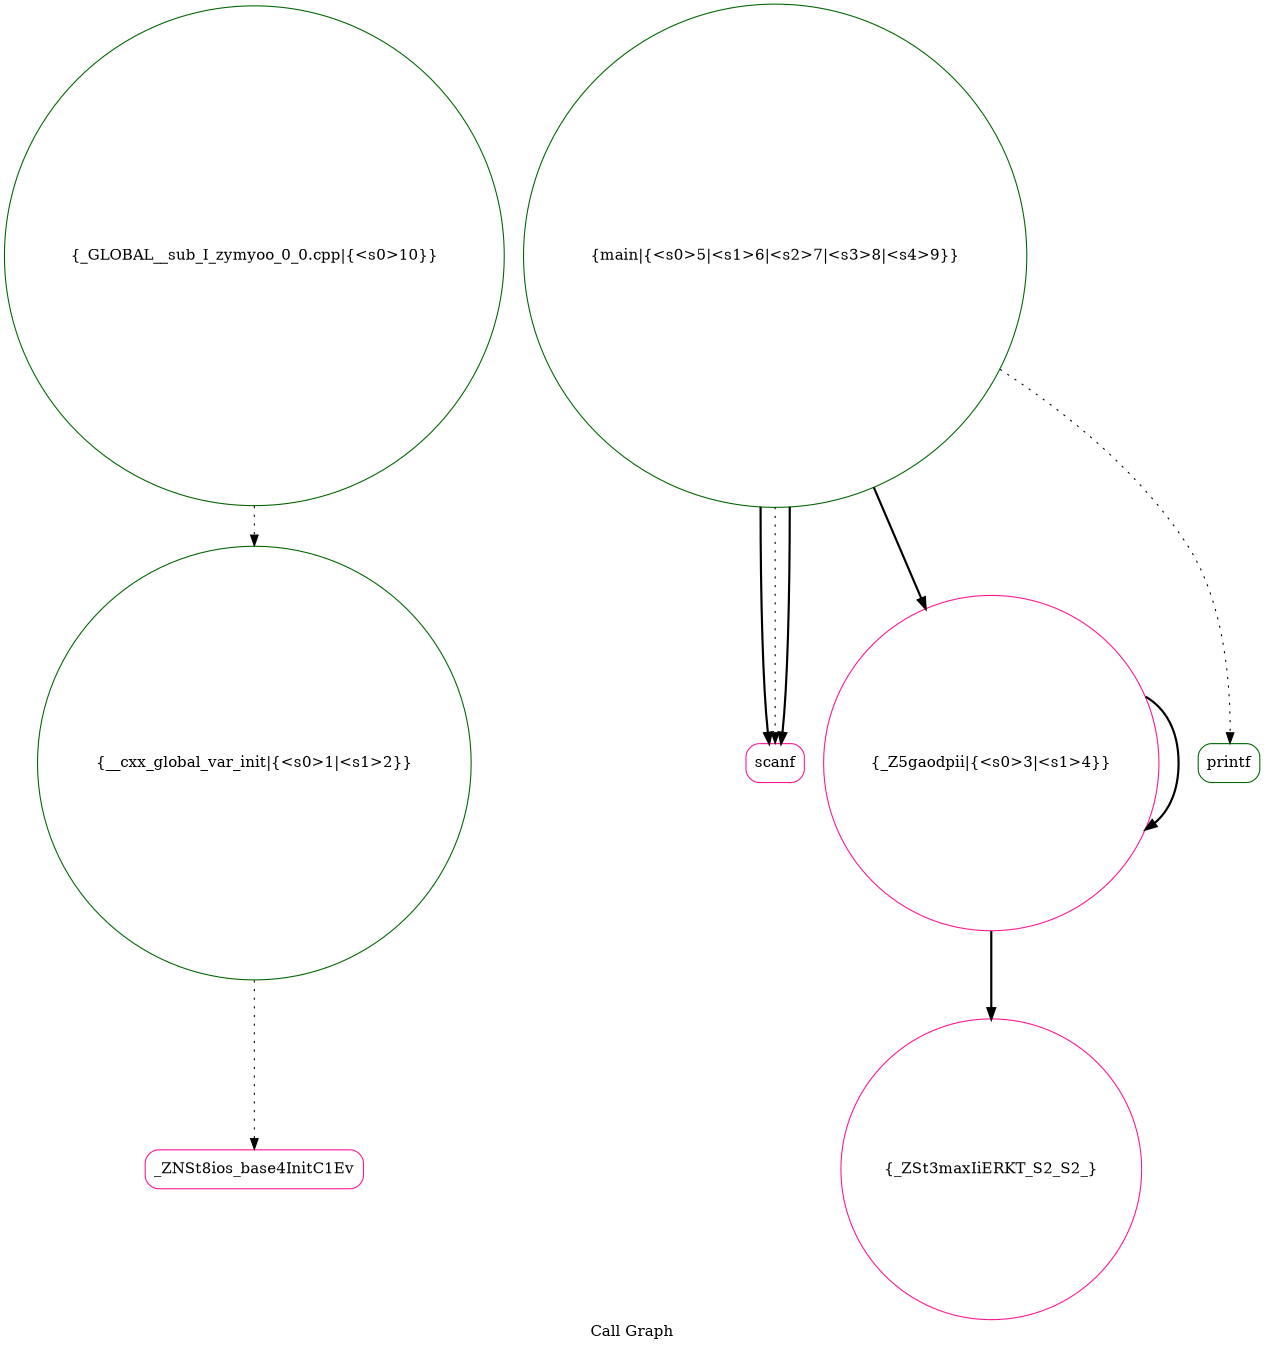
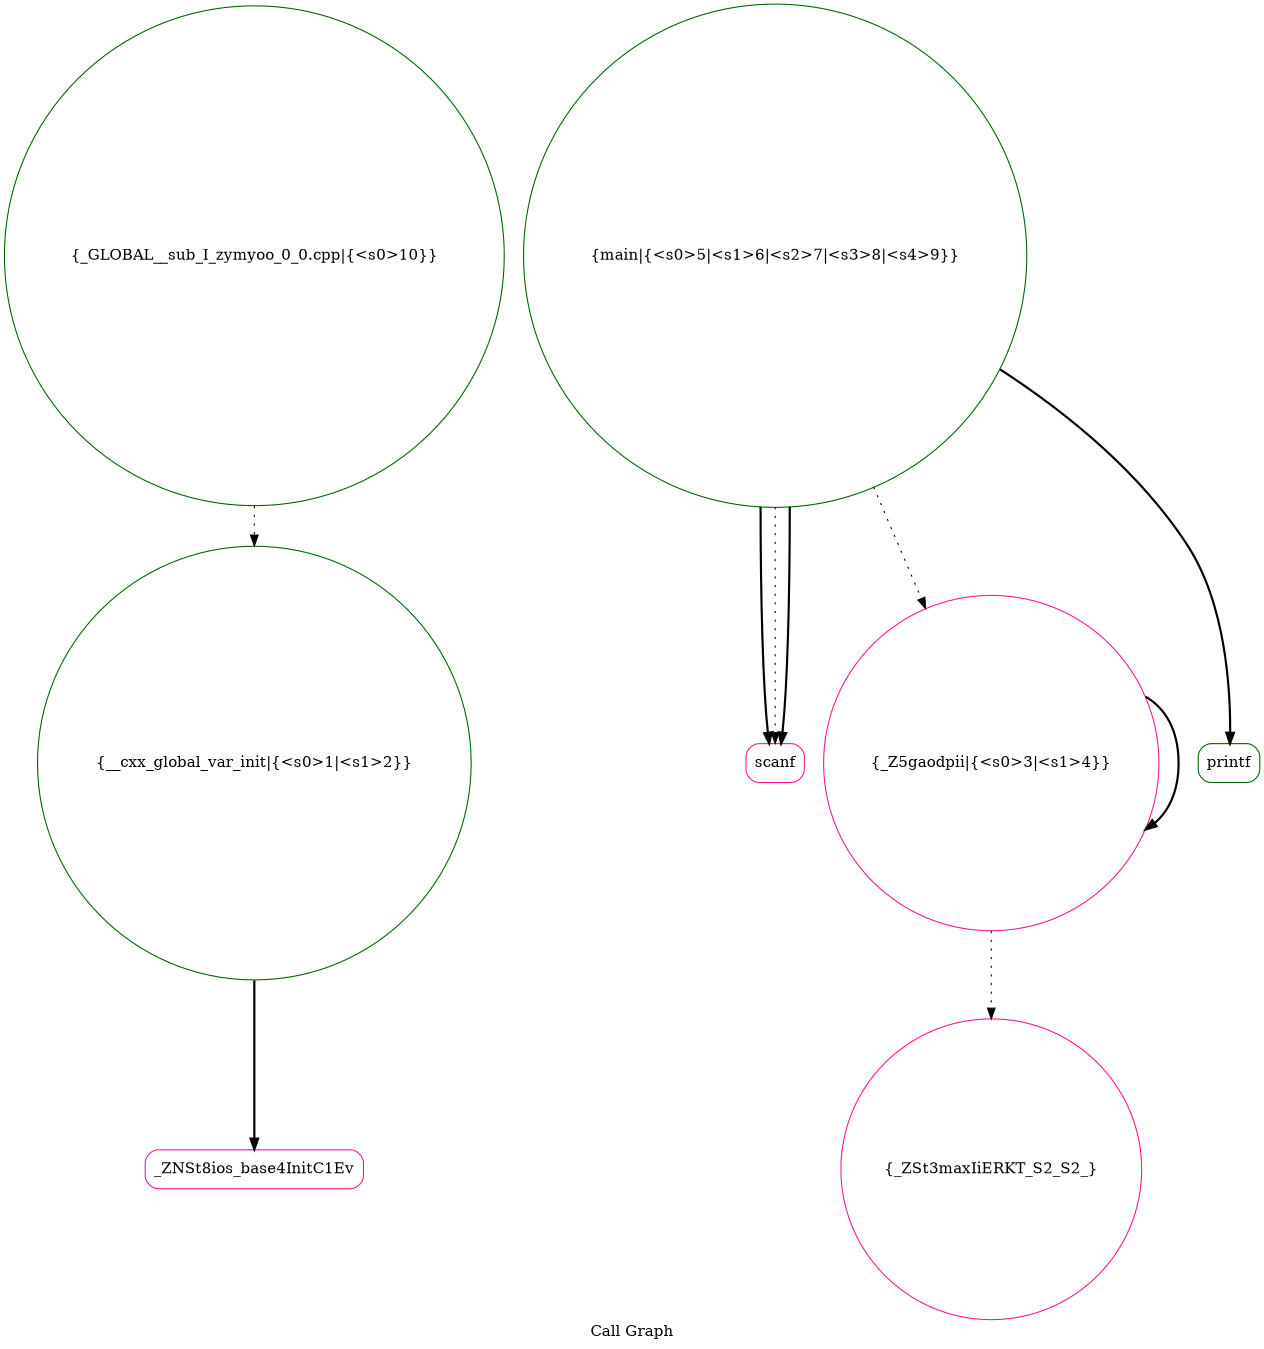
(1169, 519) -> (1169, 519)
(898, 543) -> (898, 543)
(991, 969) -> (991, 969)
(254, 1059) -> (254, 1059)
